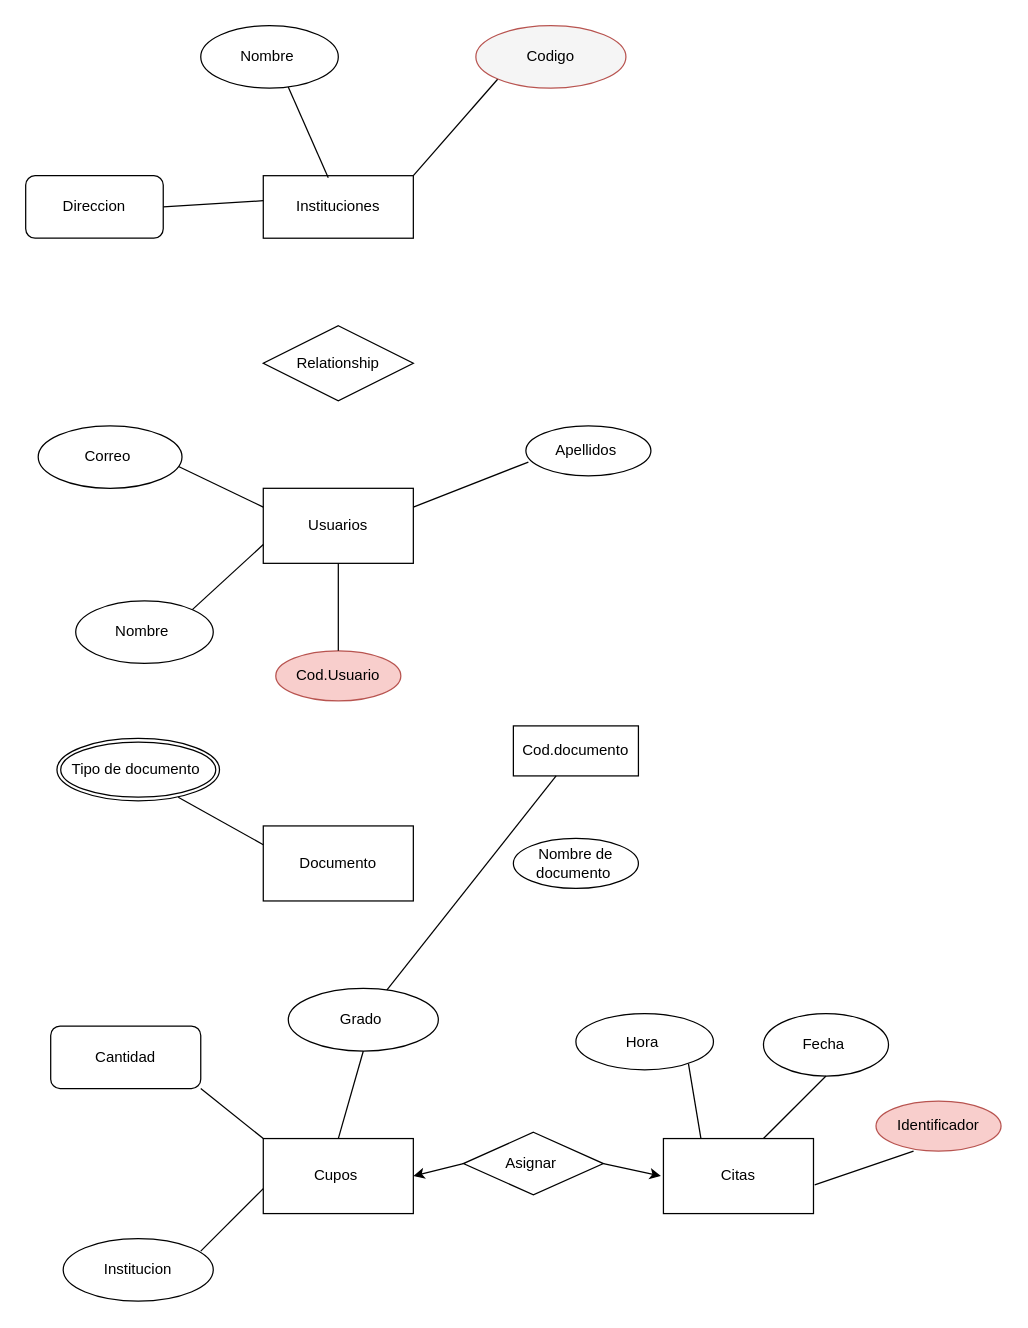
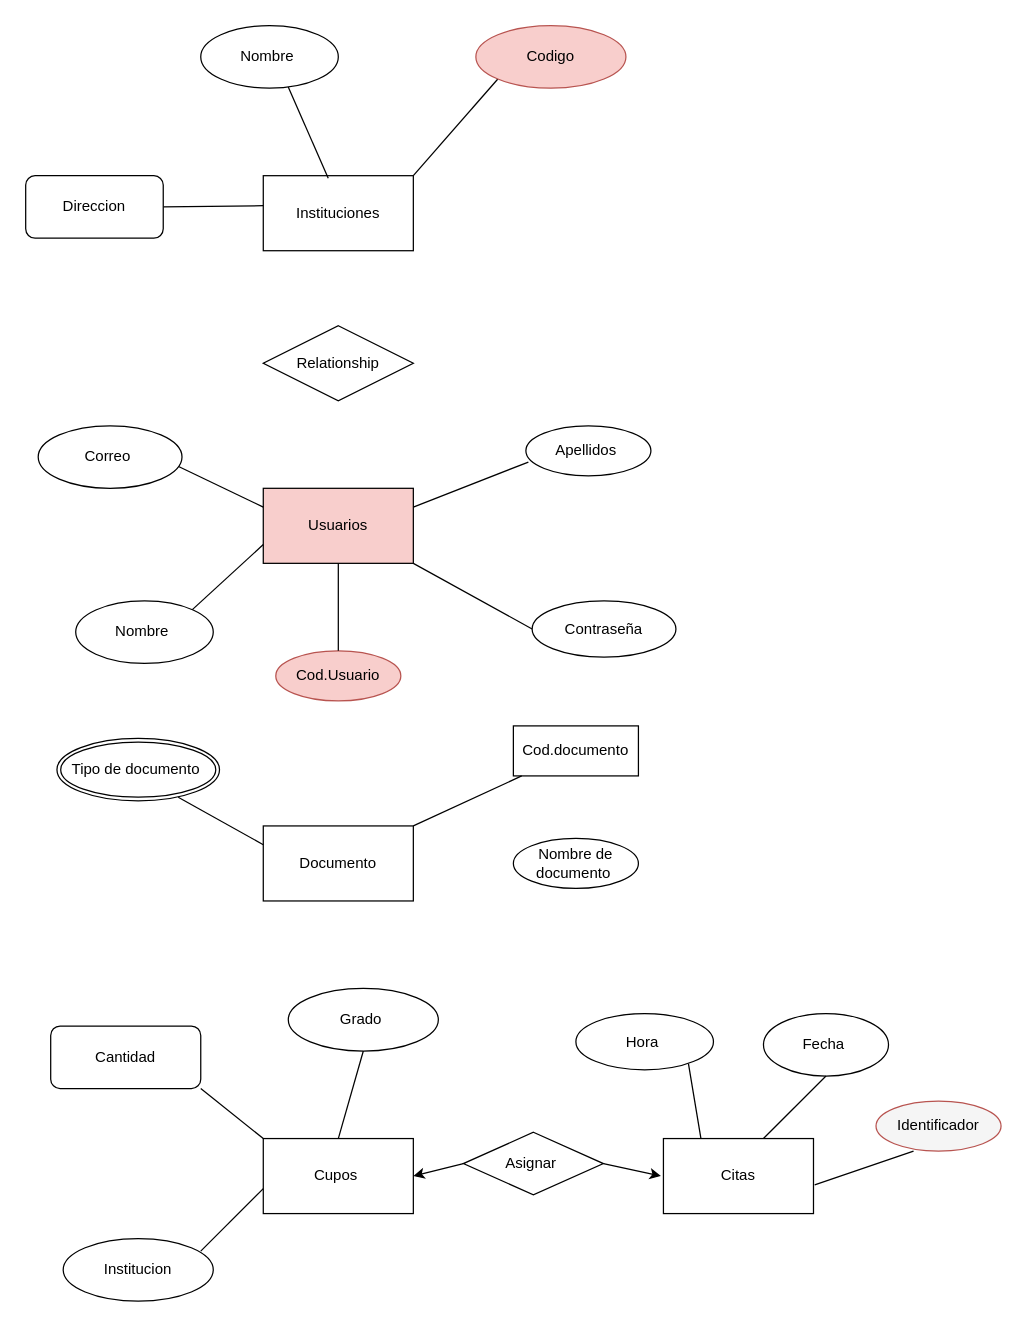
(551, 57) -> (551, 57)
(338, 207) -> (338, 213)
(338, 526) -> (338, 526)
none -> (473, 596)
none -> (604, 629)
(471, 883) -> (468, 800)
(938, 1126) -> (938, 1126)
